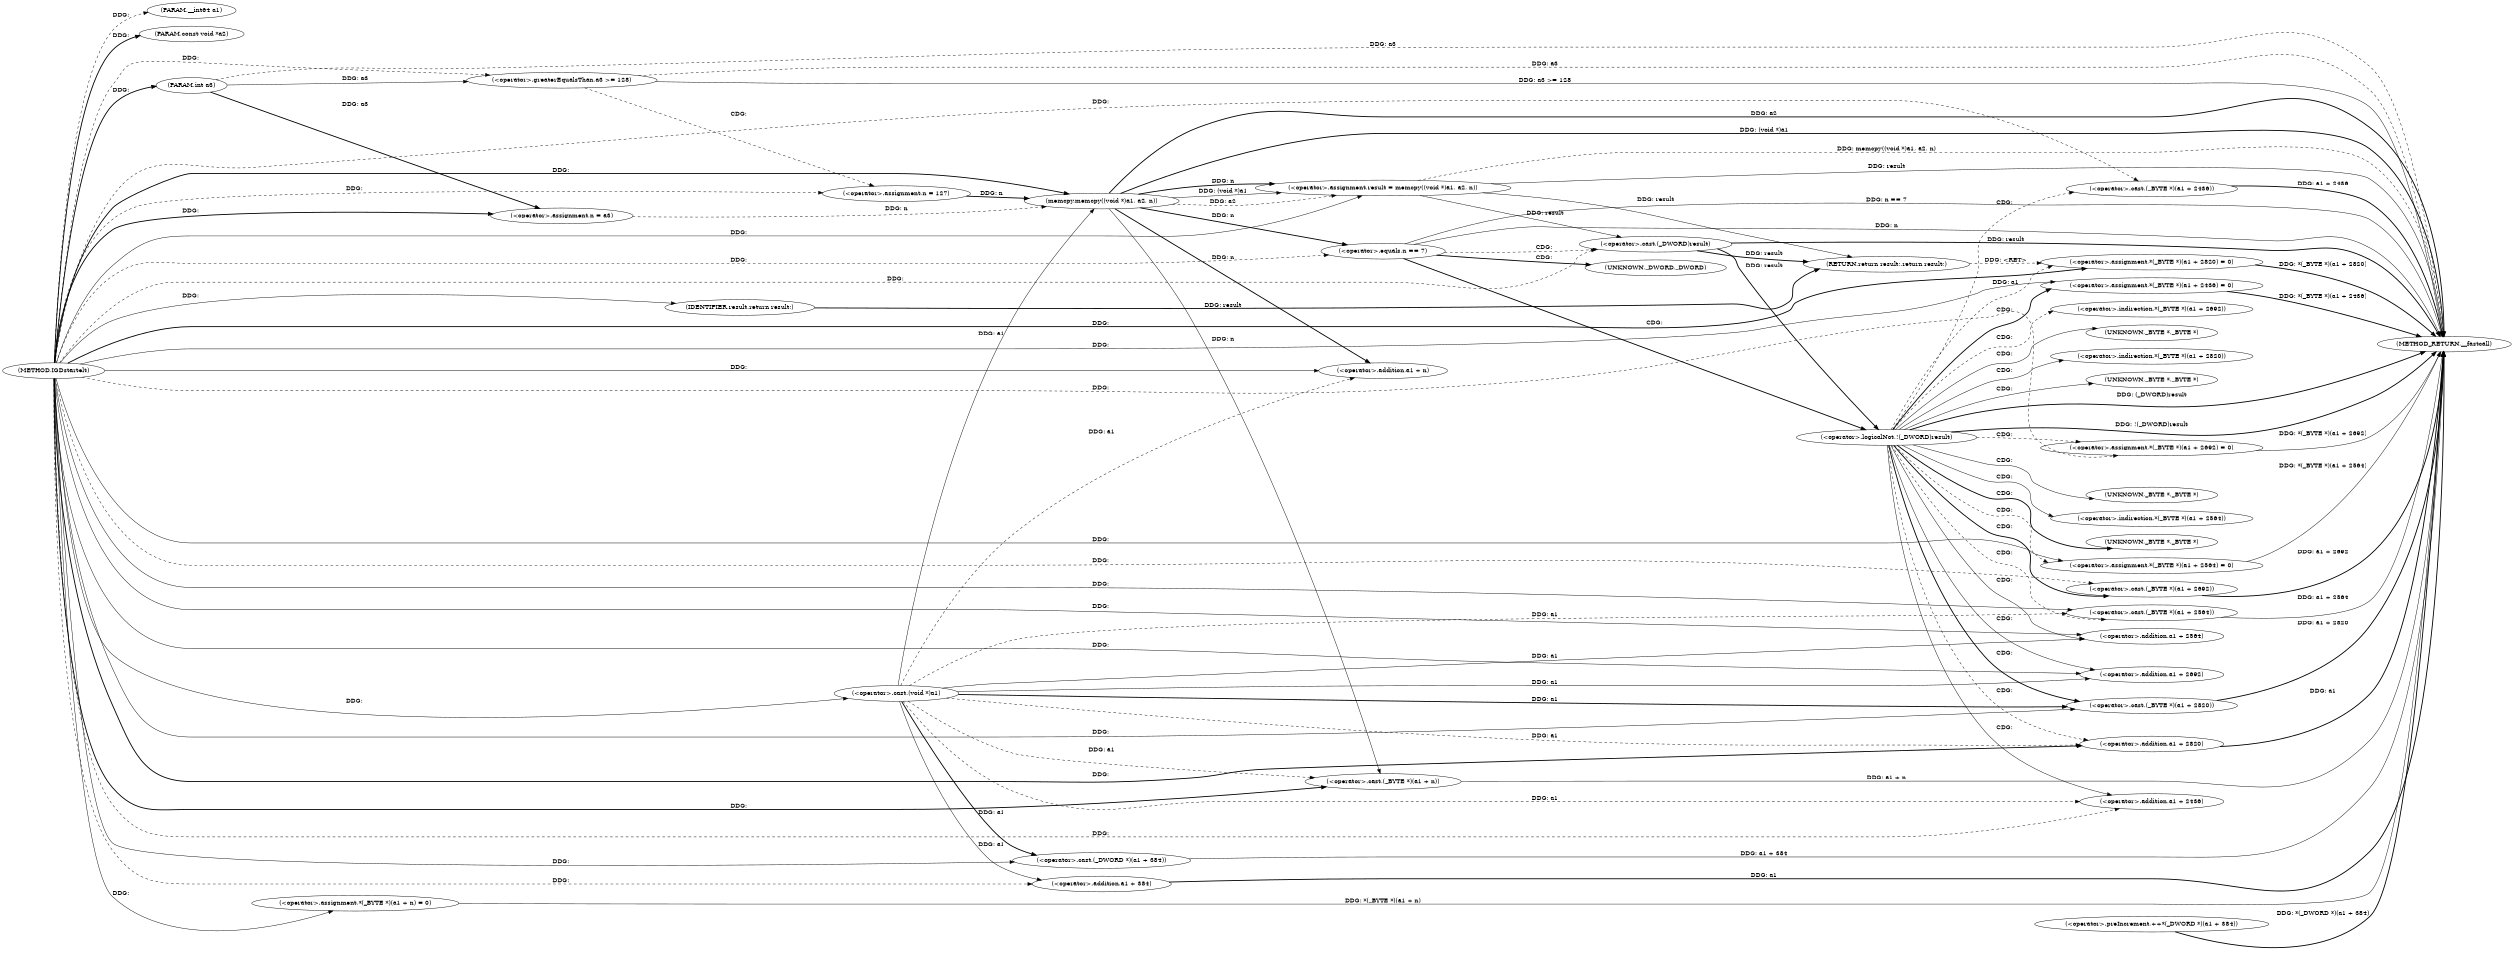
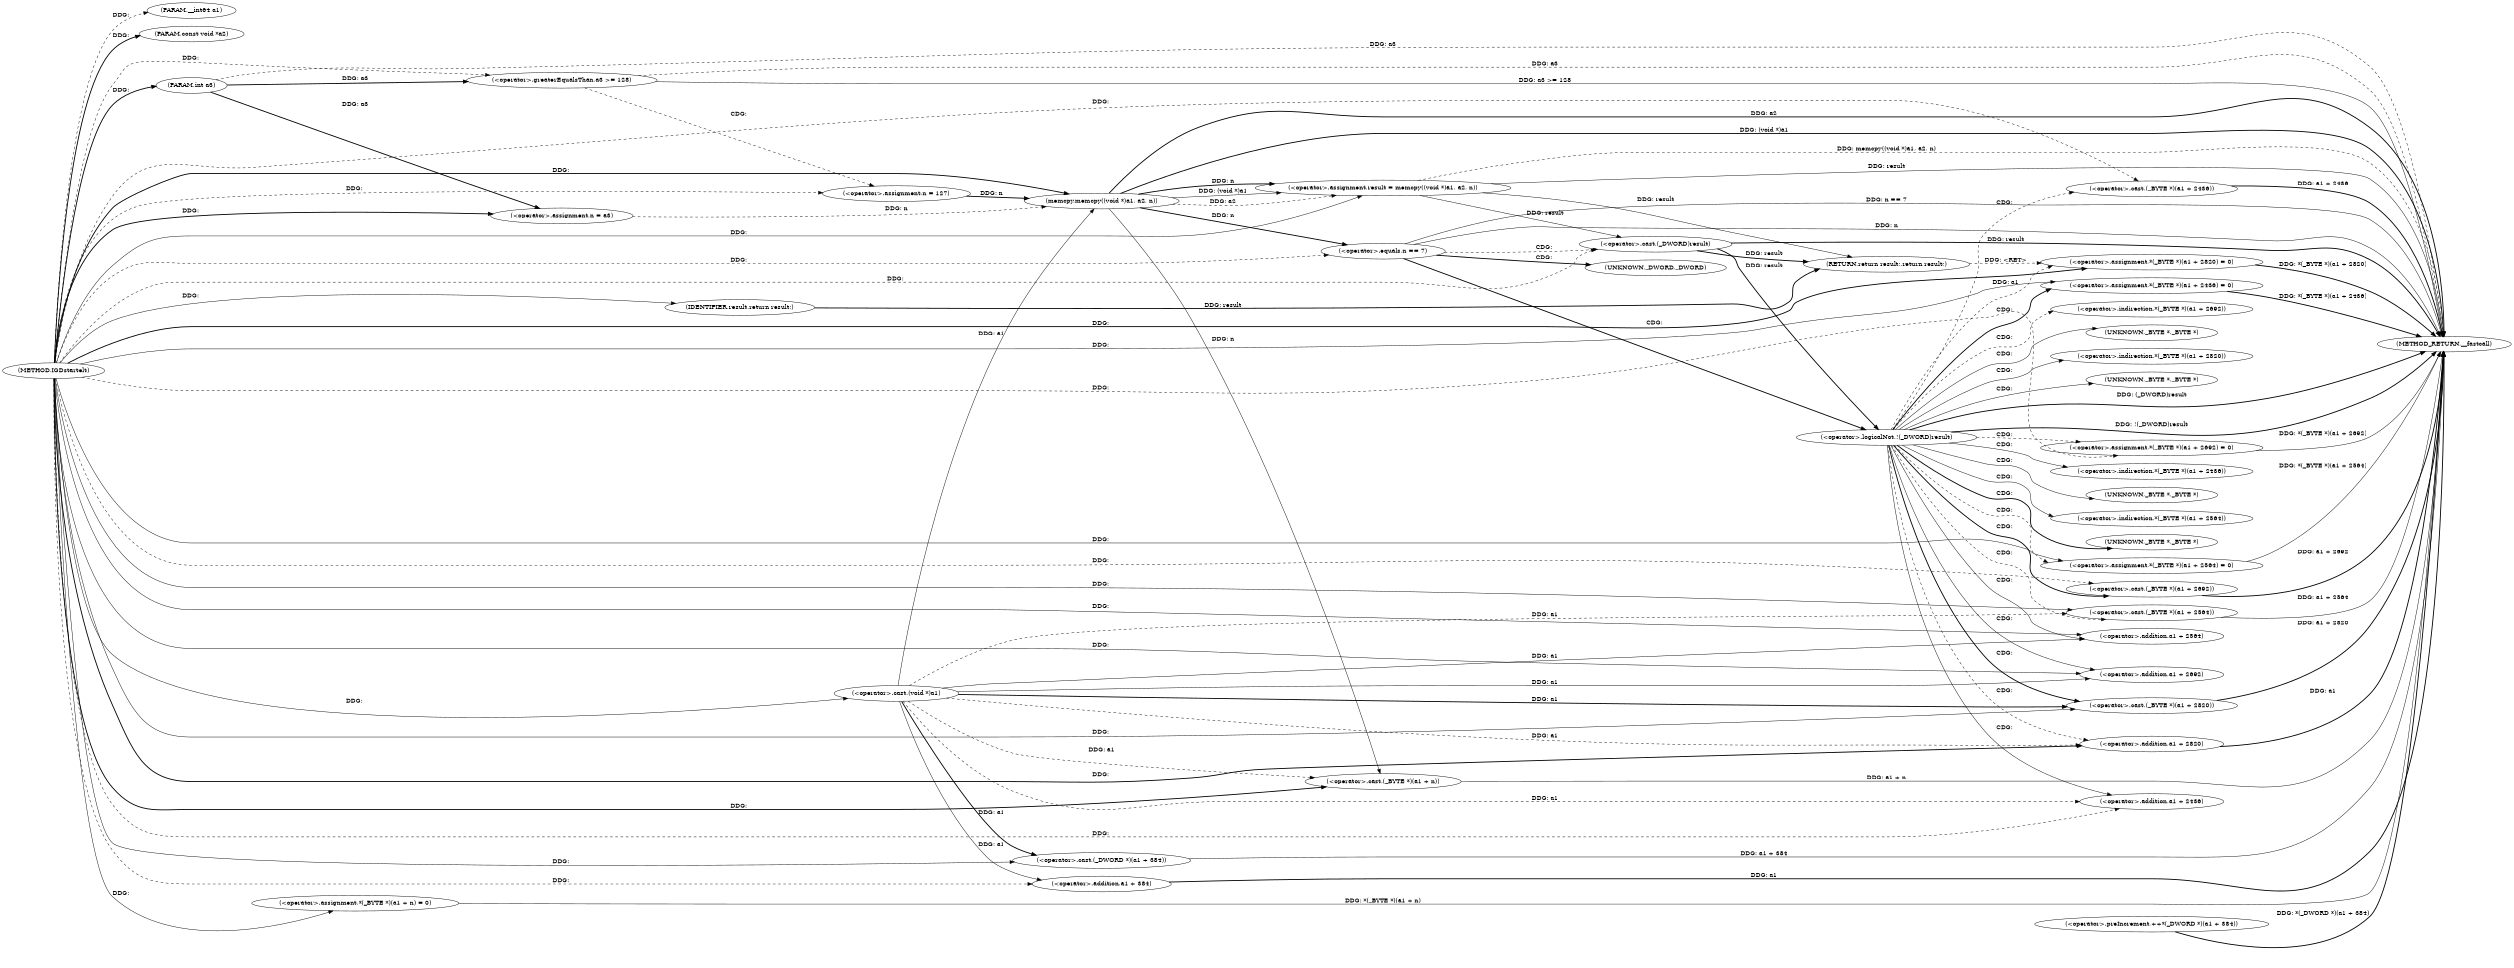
(345, 83) -> (345, 83)
(1383, 371) -> none
none -> (2152, 471)
